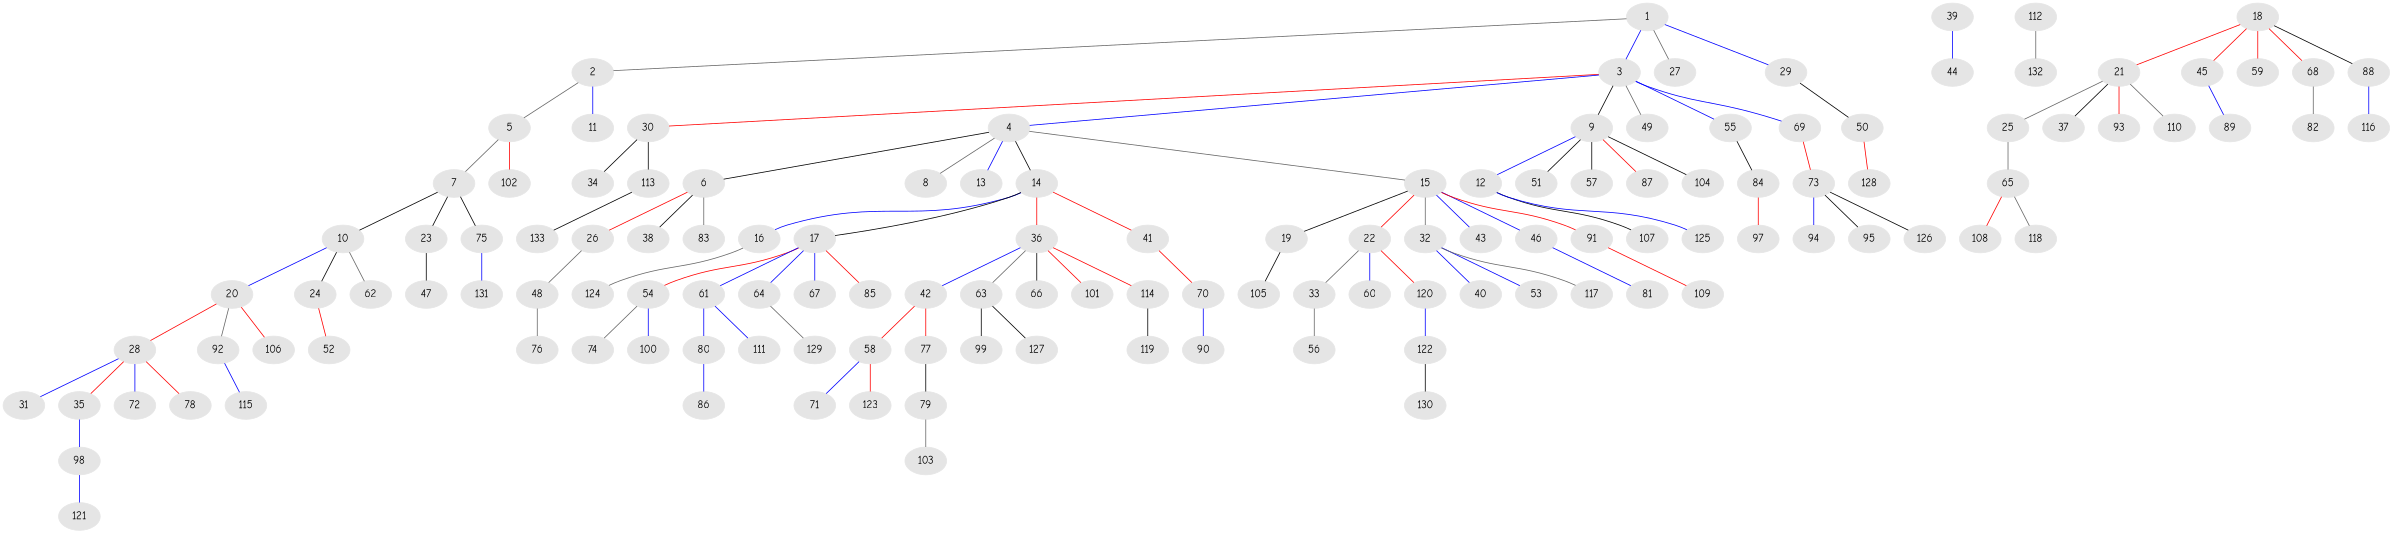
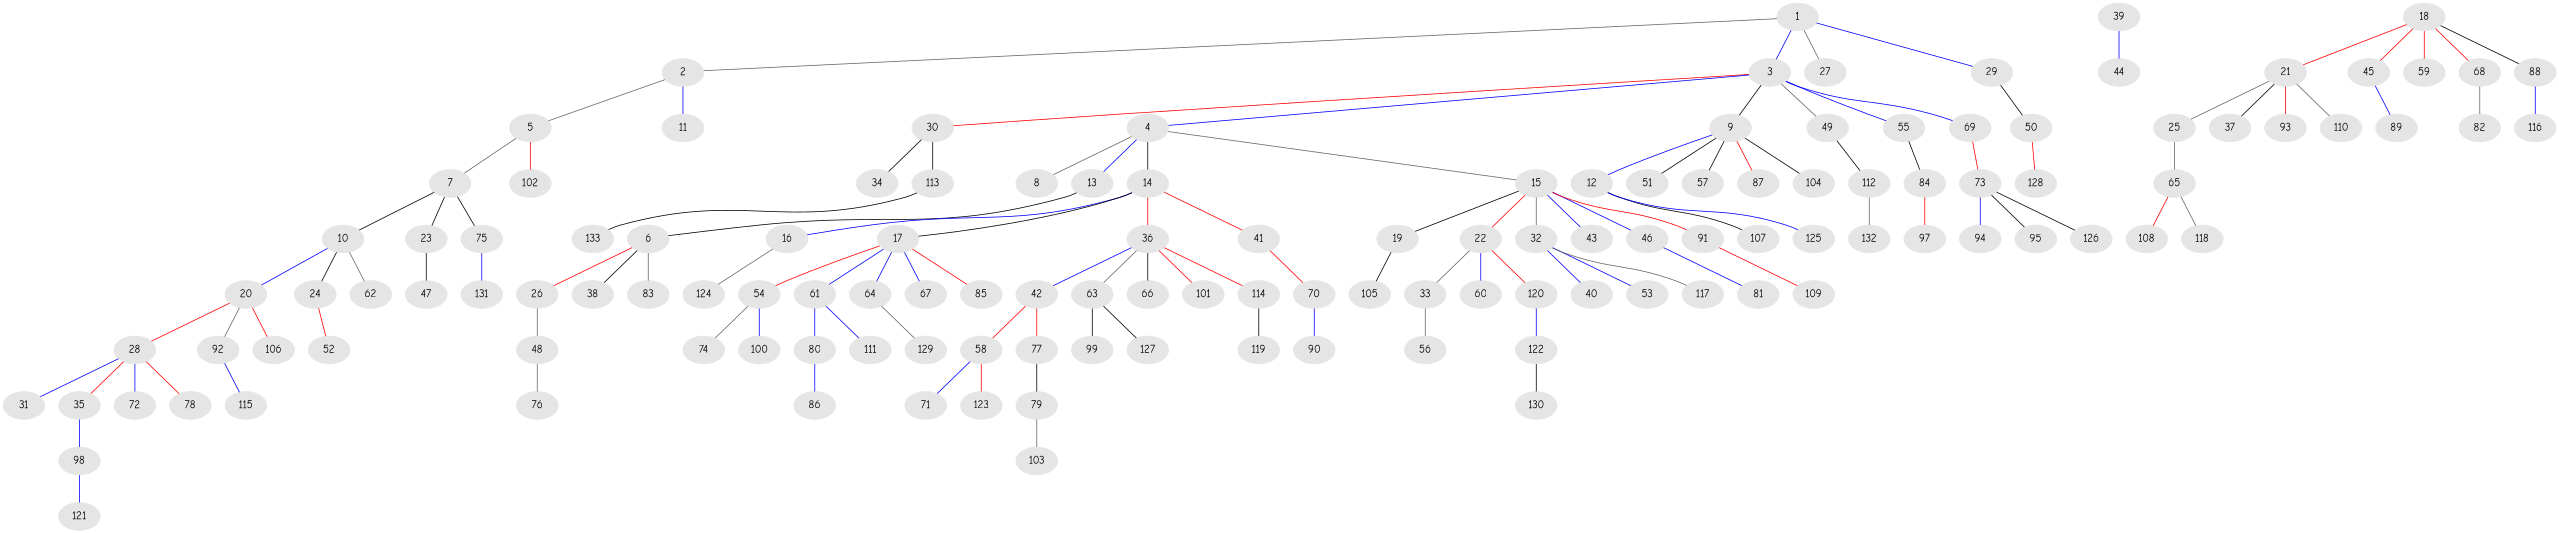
(856, 156) -> (874, 220)
none -> (1848, 156)
